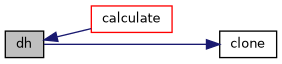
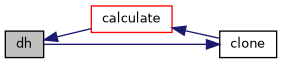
none -> (202, 35)
